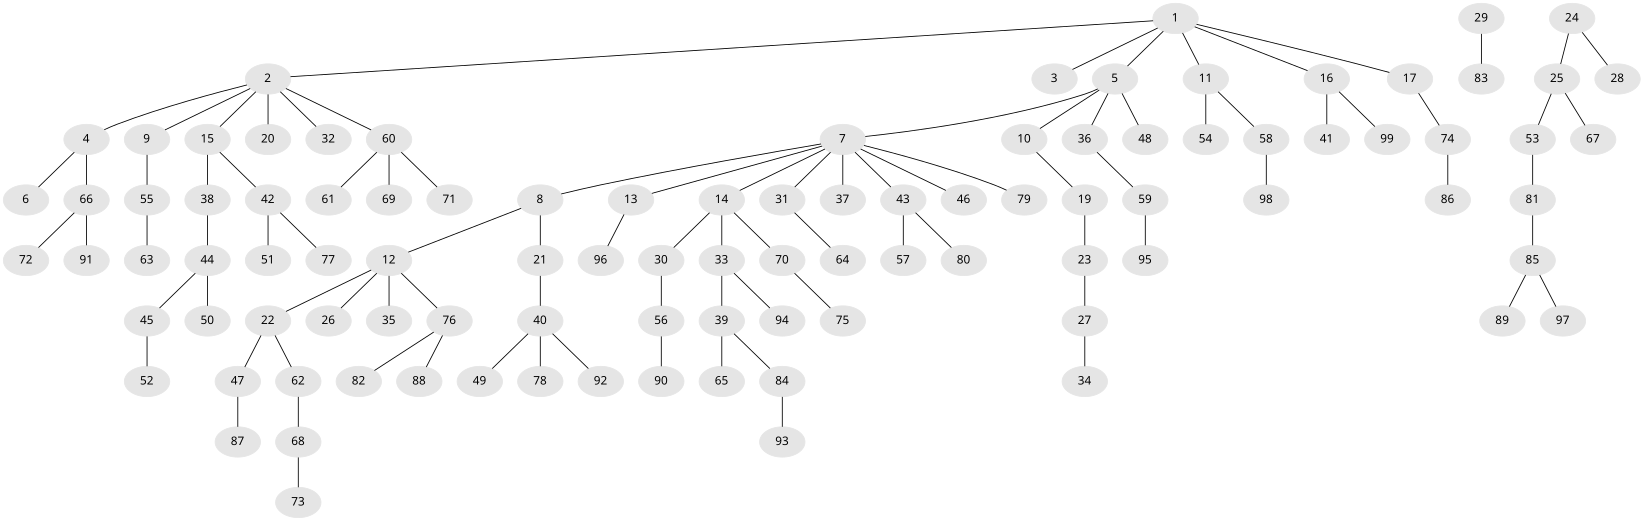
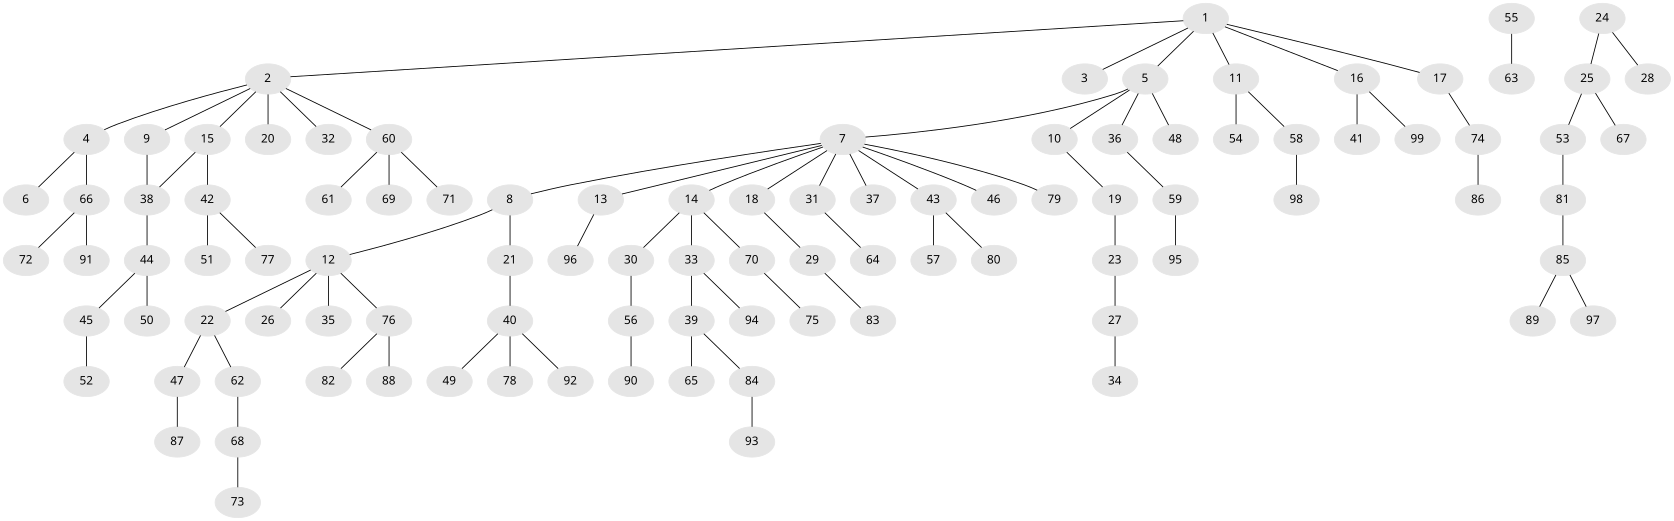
(147, 170) -> (147, 170)
none -> (752, 200)
